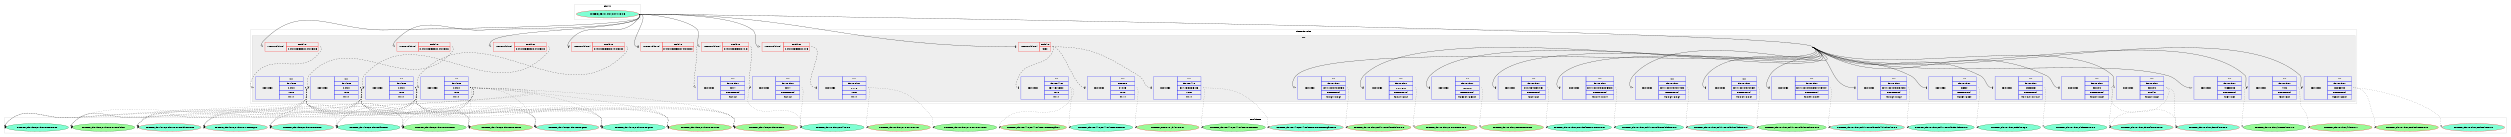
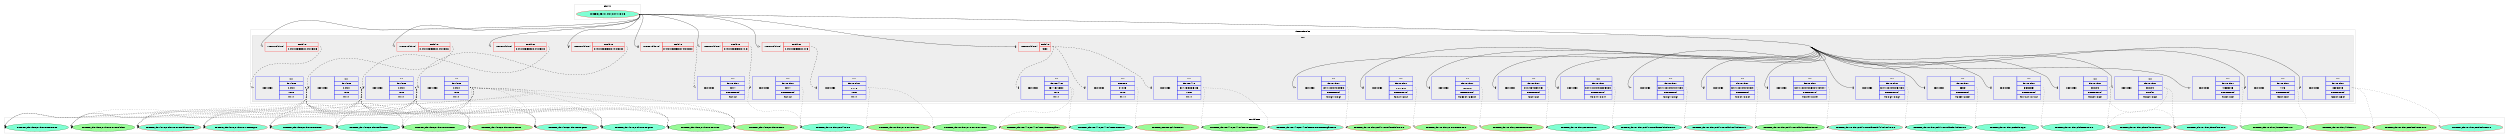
(700, 127) -> (700, 127)
(1168, 127) -> (1168, 127)
(1580, 127) -> (1579, 127)
